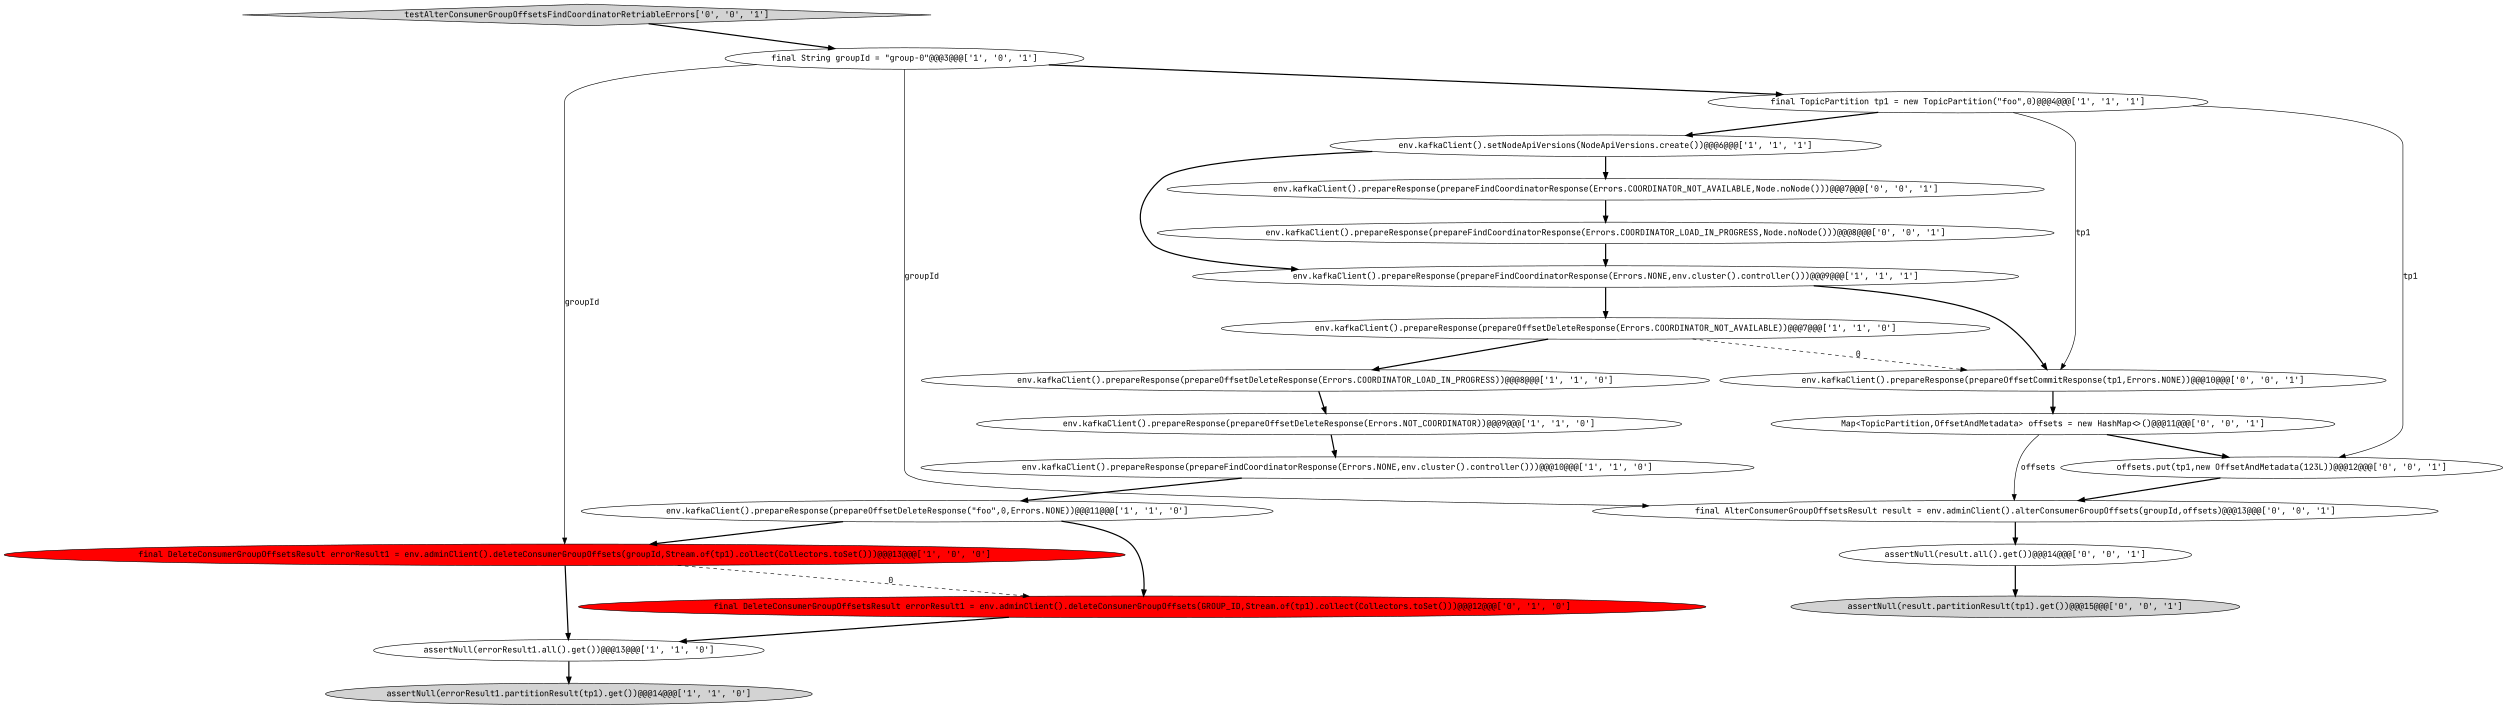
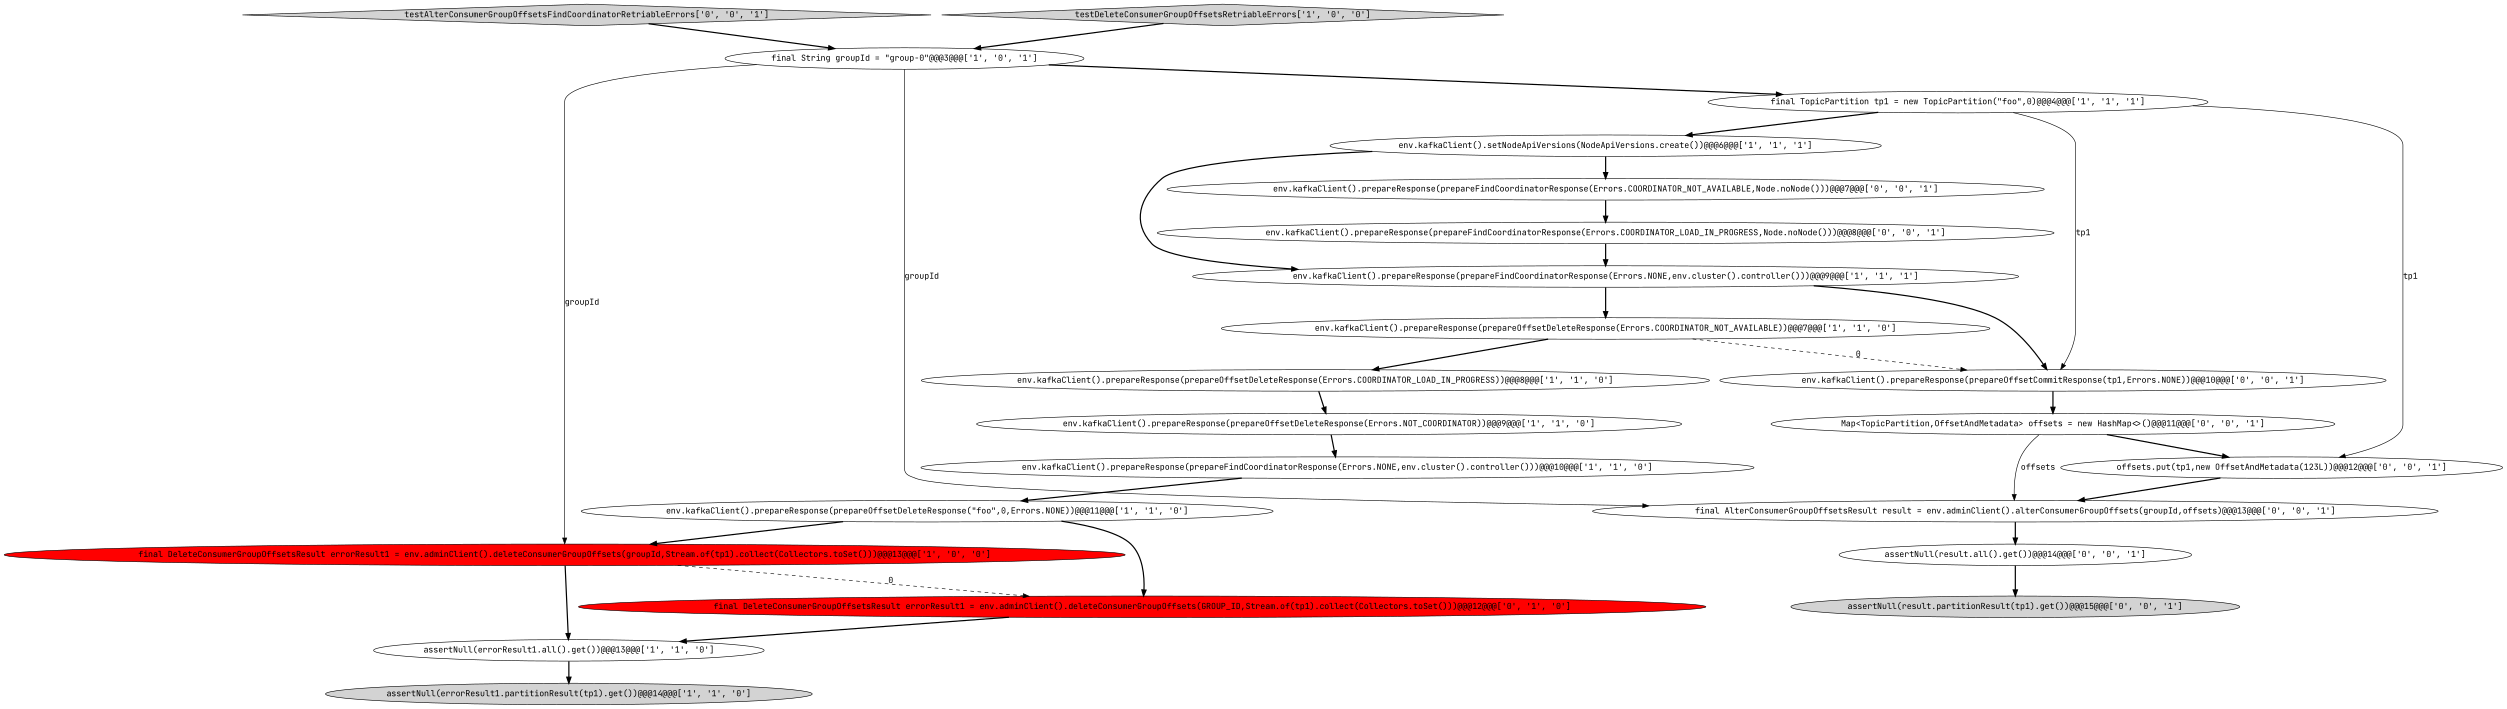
none -> (1223, 15)
